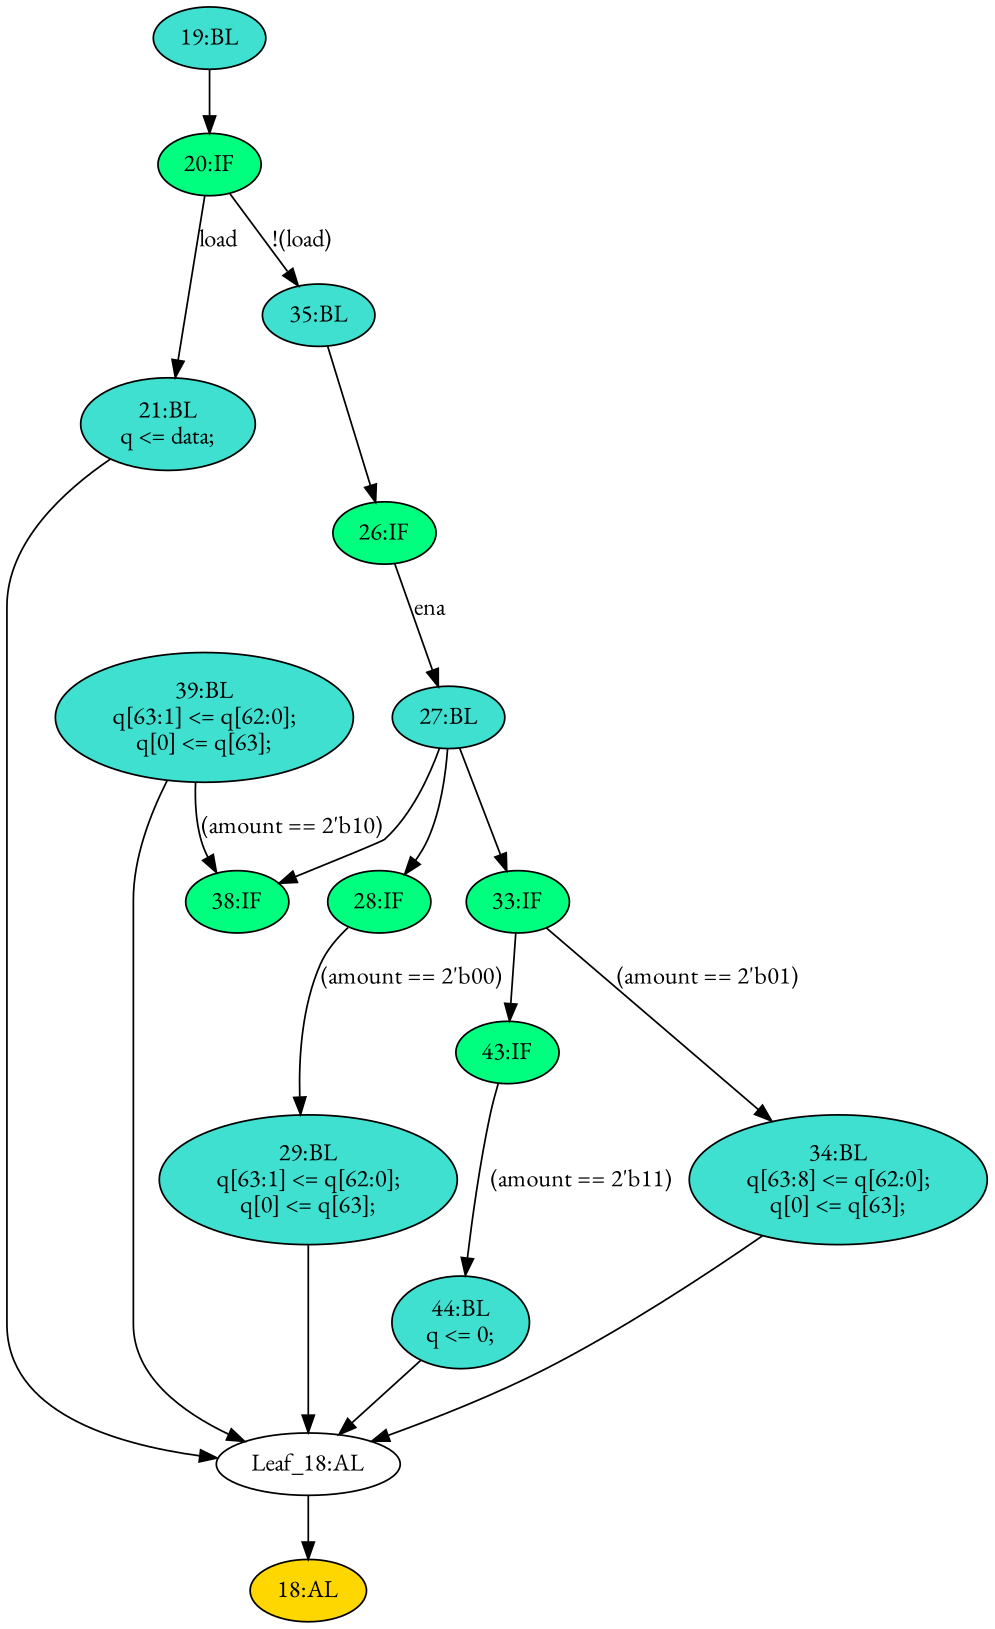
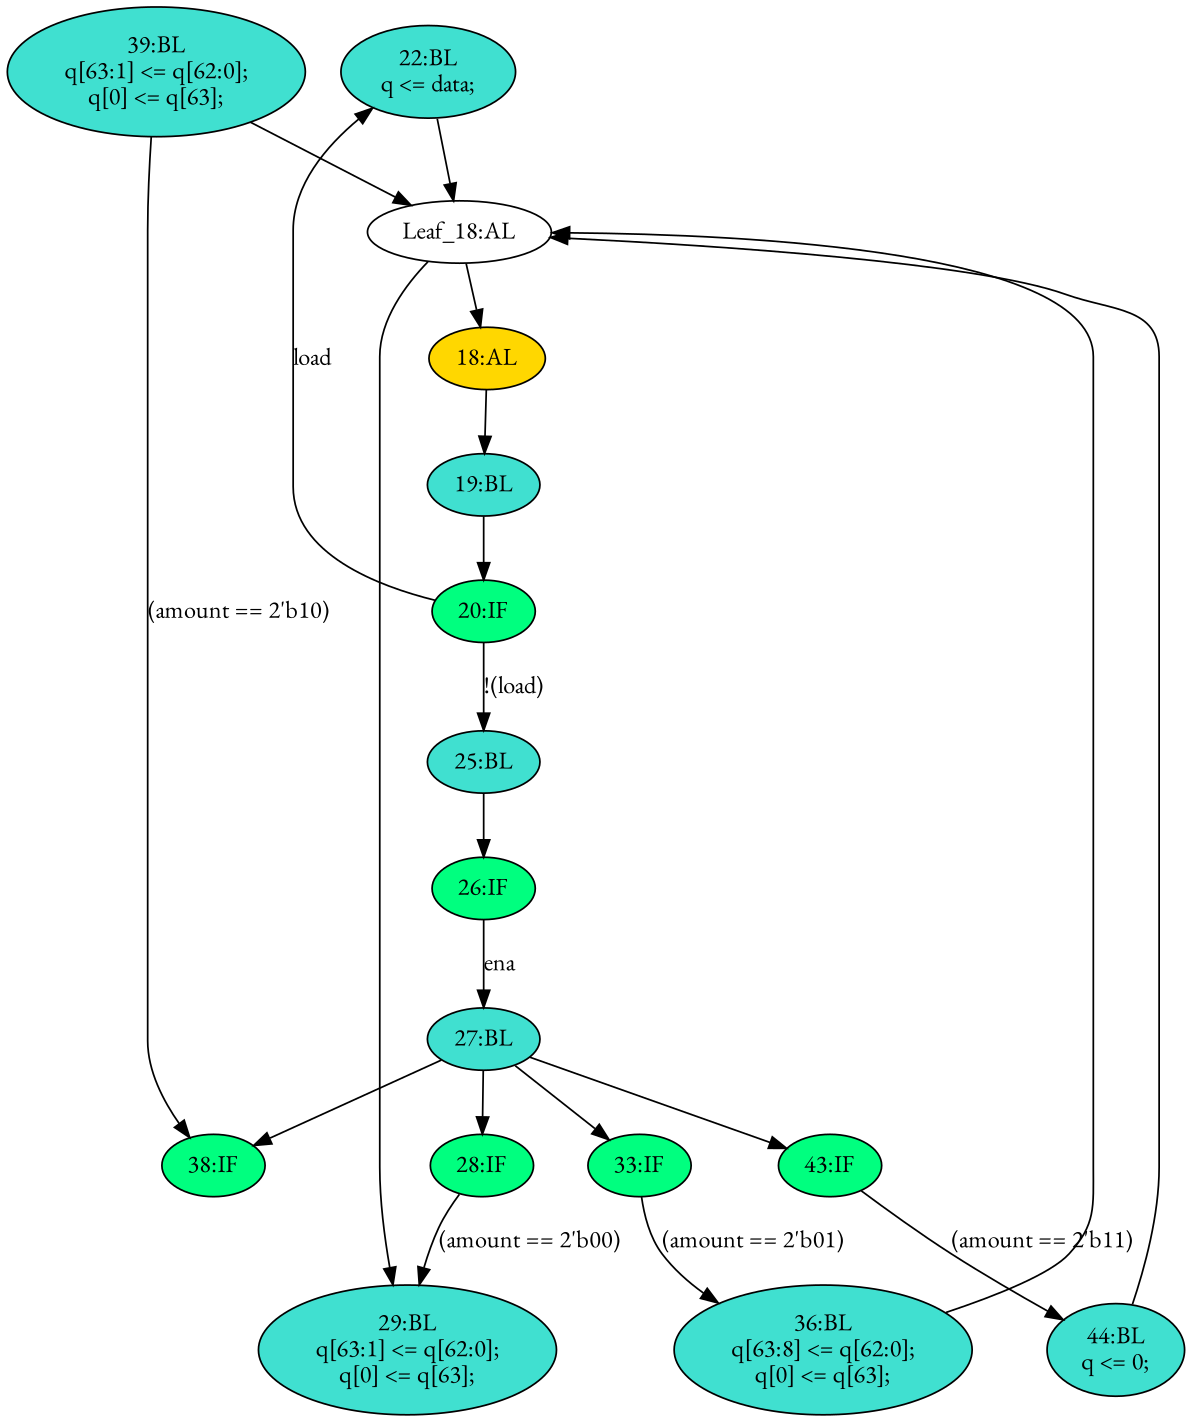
(319, 315) -> (484, 762)
none -> (486, 413)
(168, 424) -> (428, 72)
(513, 968) -> (650, 1100)
(838, 1180) -> (823, 1350)
(308, 1330) -> (380, 758)
